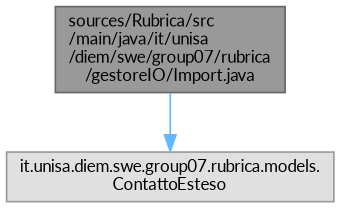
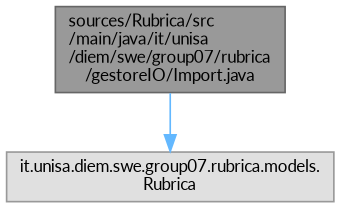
(170, 177) -> (170, 177)
